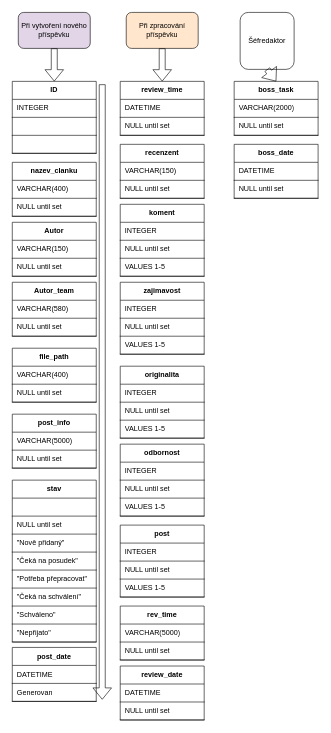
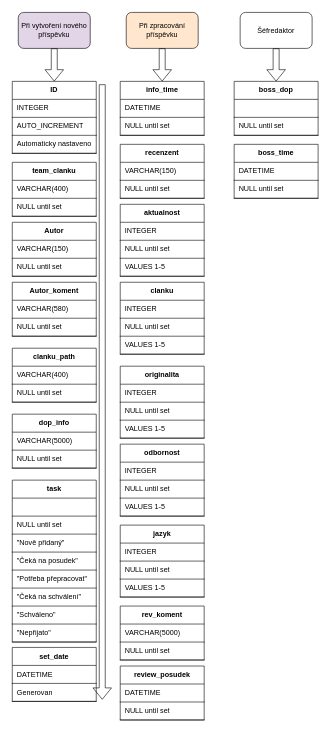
(267, 41) -> (276, 30)
(162, 90) -> (162, 90)
(276, 90) -> (276, 90)
(276, 108) -> none
none -> (54, 126)
none -> (54, 144)
(276, 153) -> (276, 153)
(54, 171) -> (54, 171)
(162, 213) -> (162, 213)
(54, 291) -> (54, 291)
(162, 291) -> (162, 291)
(54, 357) -> (54, 357)
(54, 423) -> (54, 423)
(54, 489) -> (54, 489)
(162, 534) -> (162, 534)
(162, 615) -> (162, 615)
(54, 657) -> (54, 657)
(162, 675) -> (162, 675)
